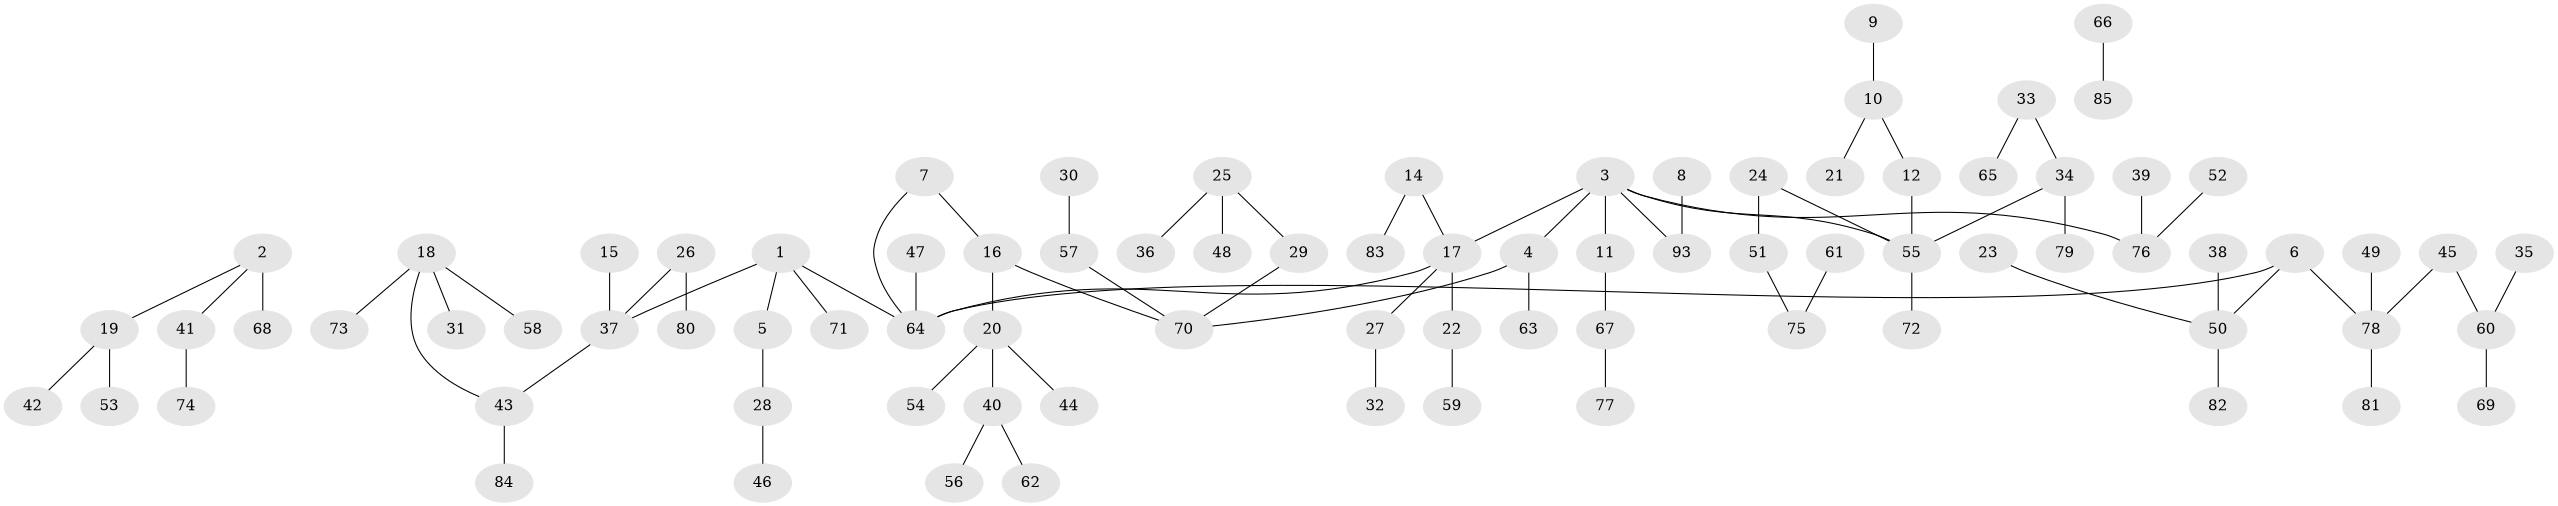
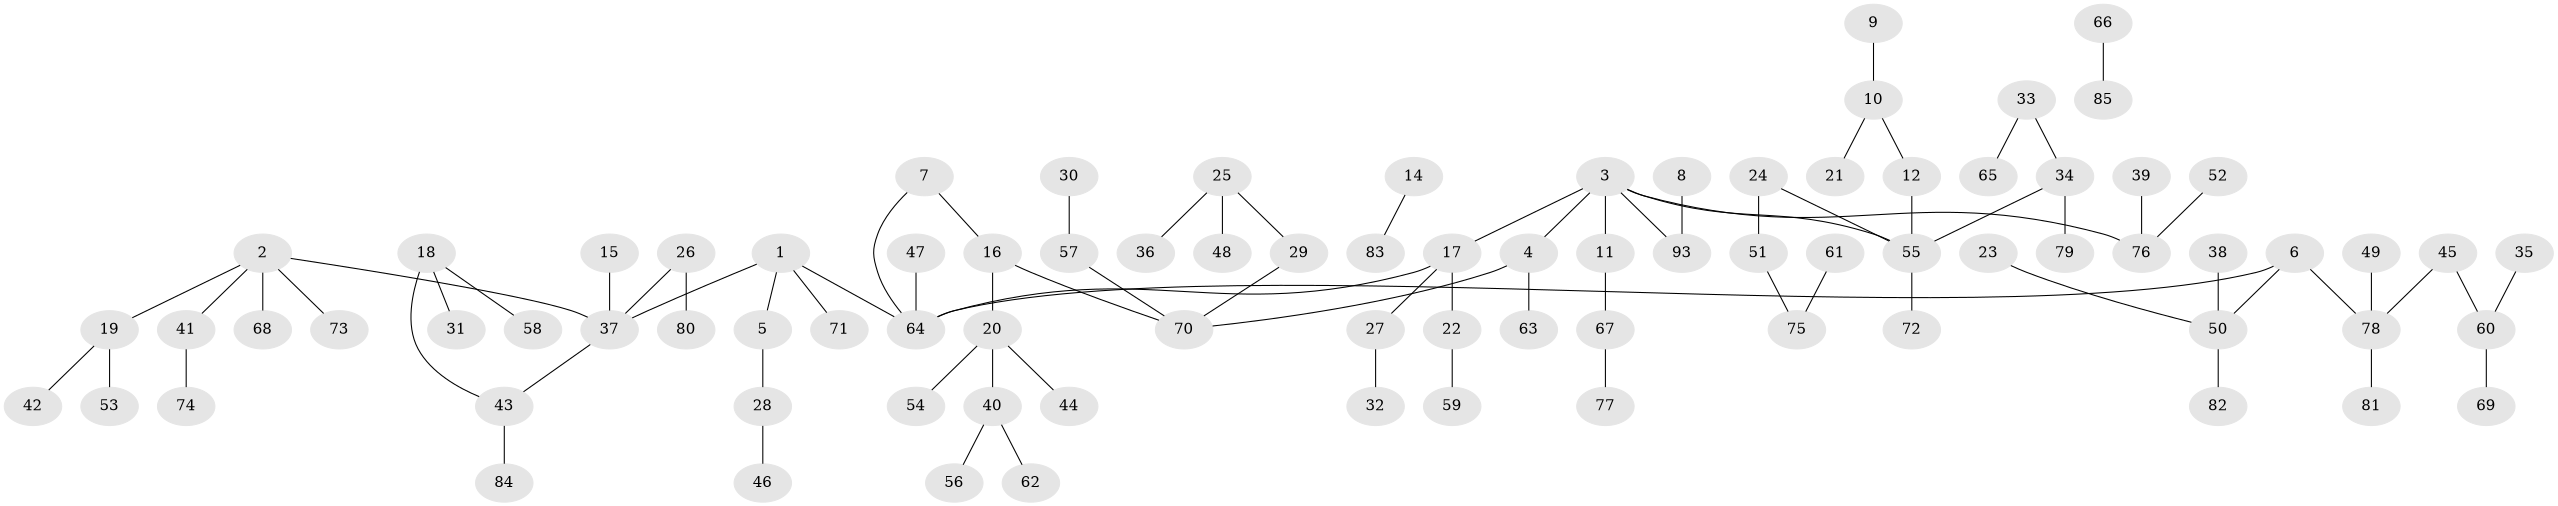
(1433, 215) -> none
none -> (448, 284)
(383, 292) -> (301, 291)
